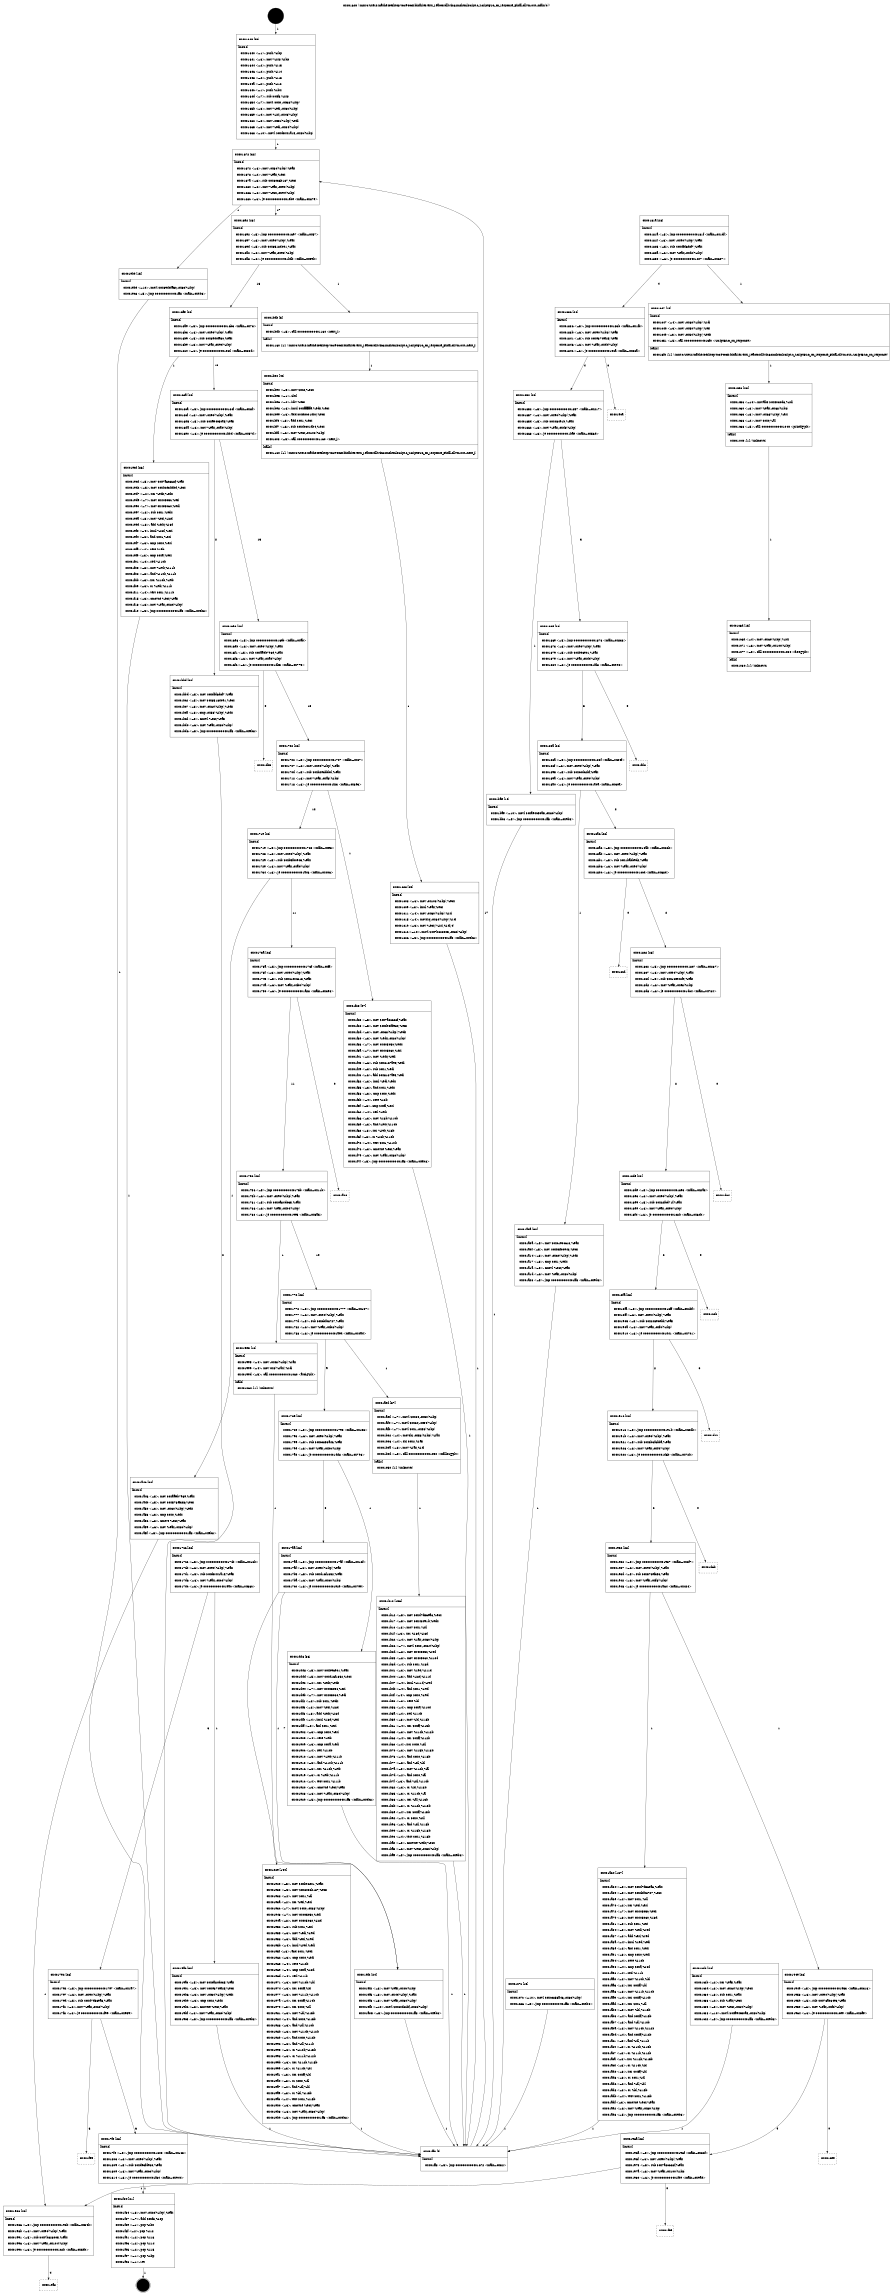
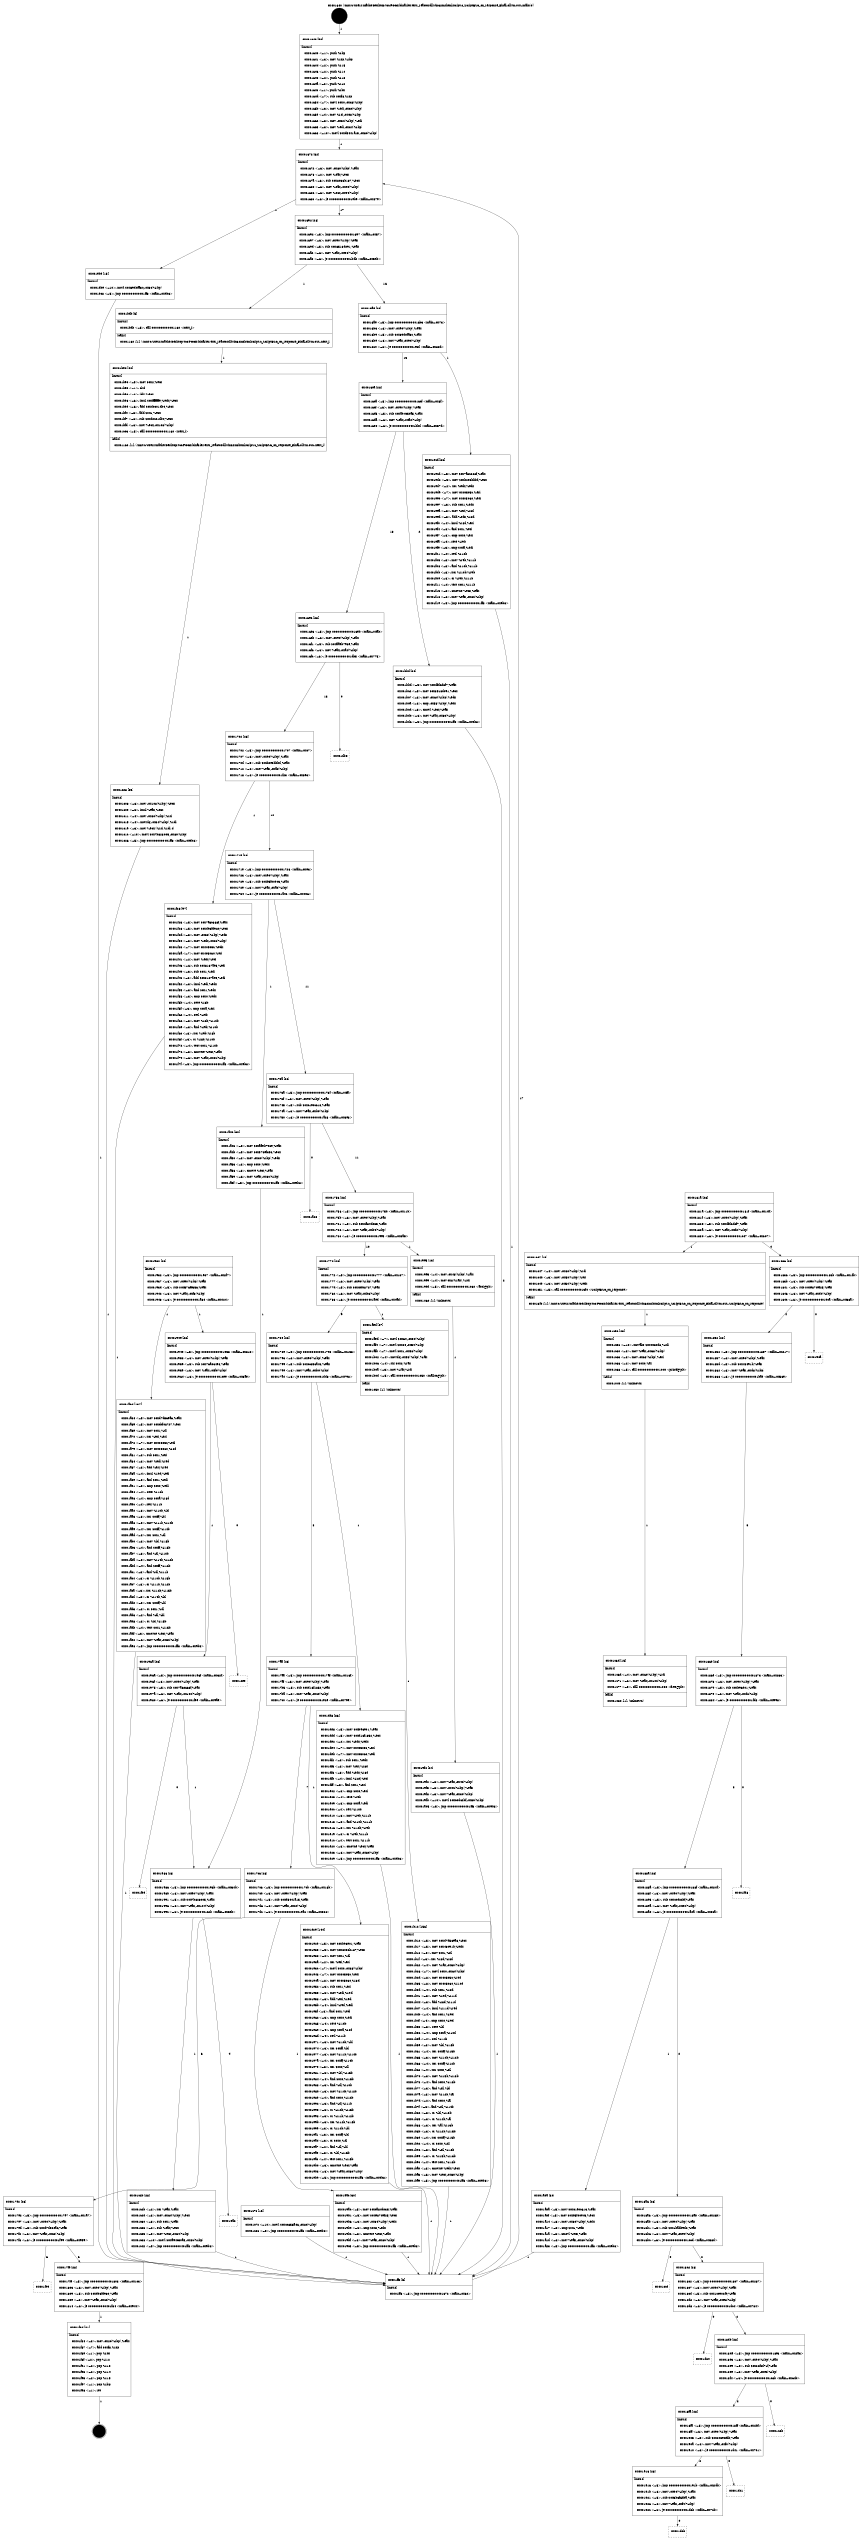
(531, 810) -> none
(652, 1501) -> none
(278, 1819) -> (297, 1786)
none -> (183, 2053)
(777, 2129) -> (212, 1526)
